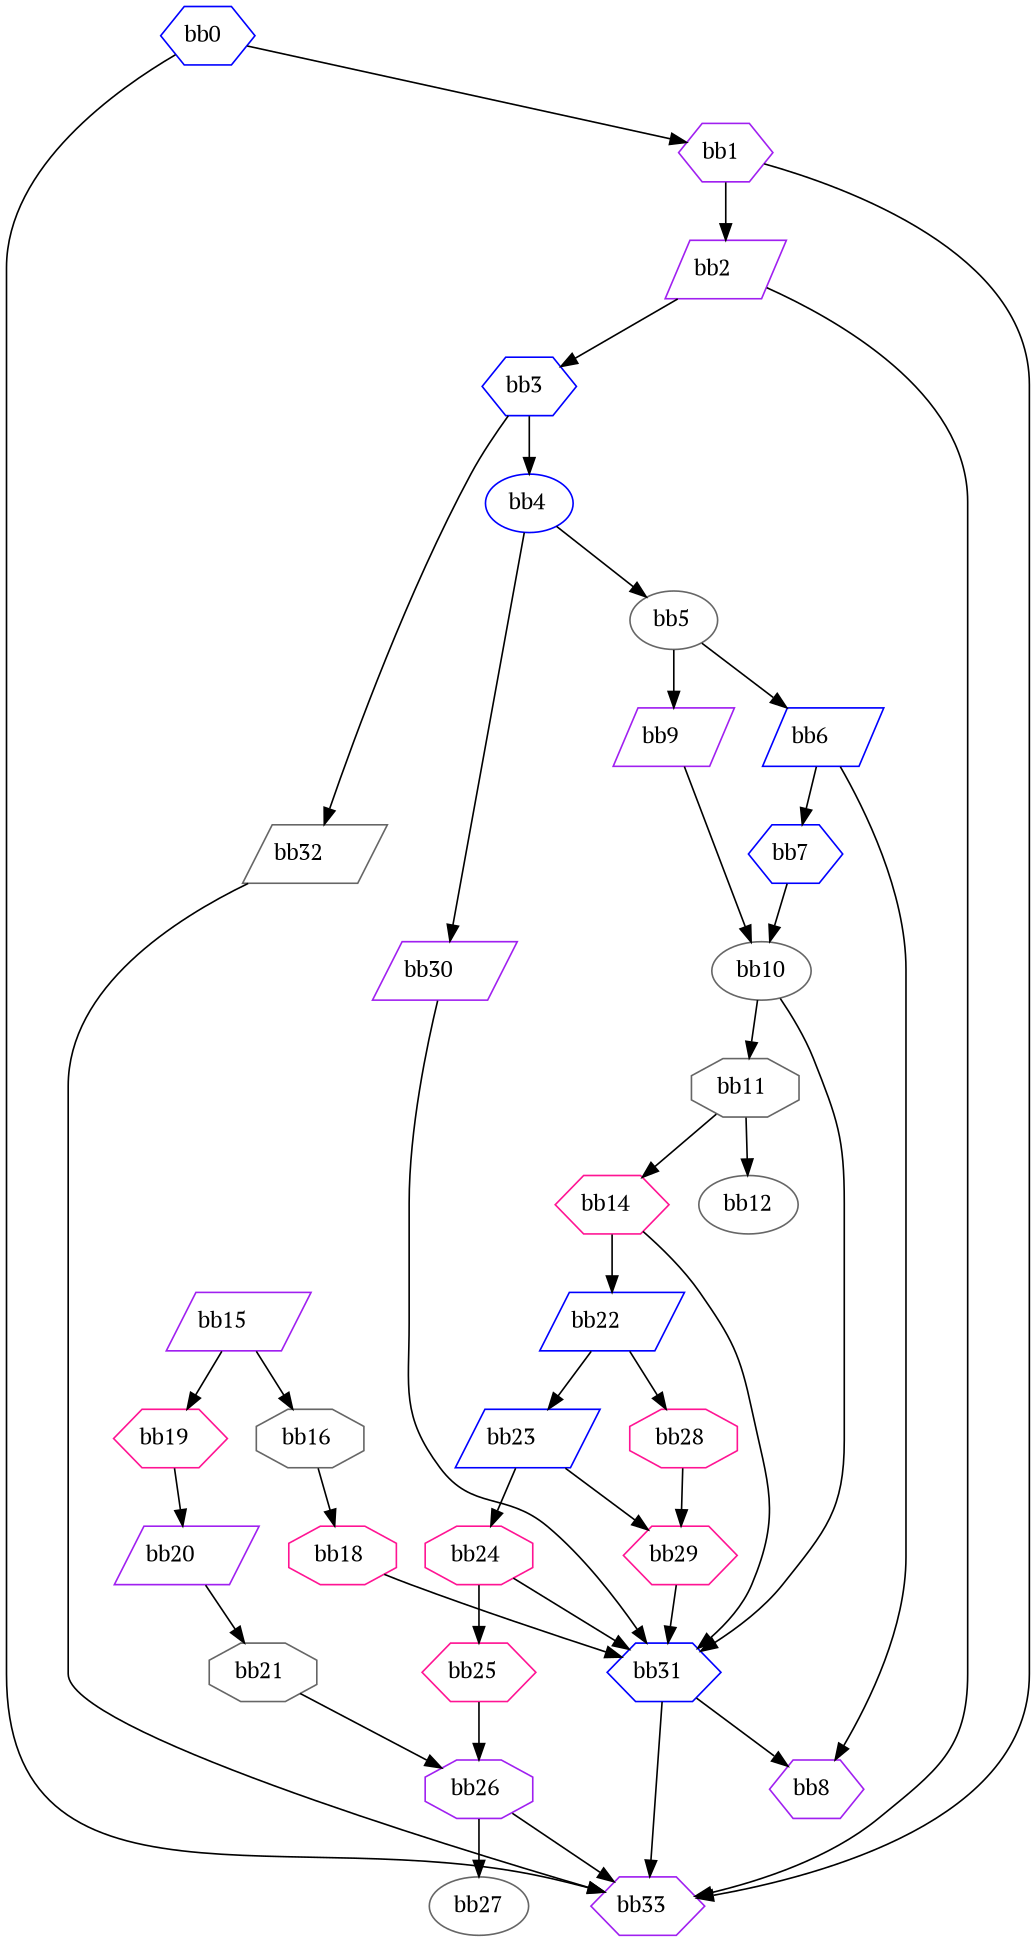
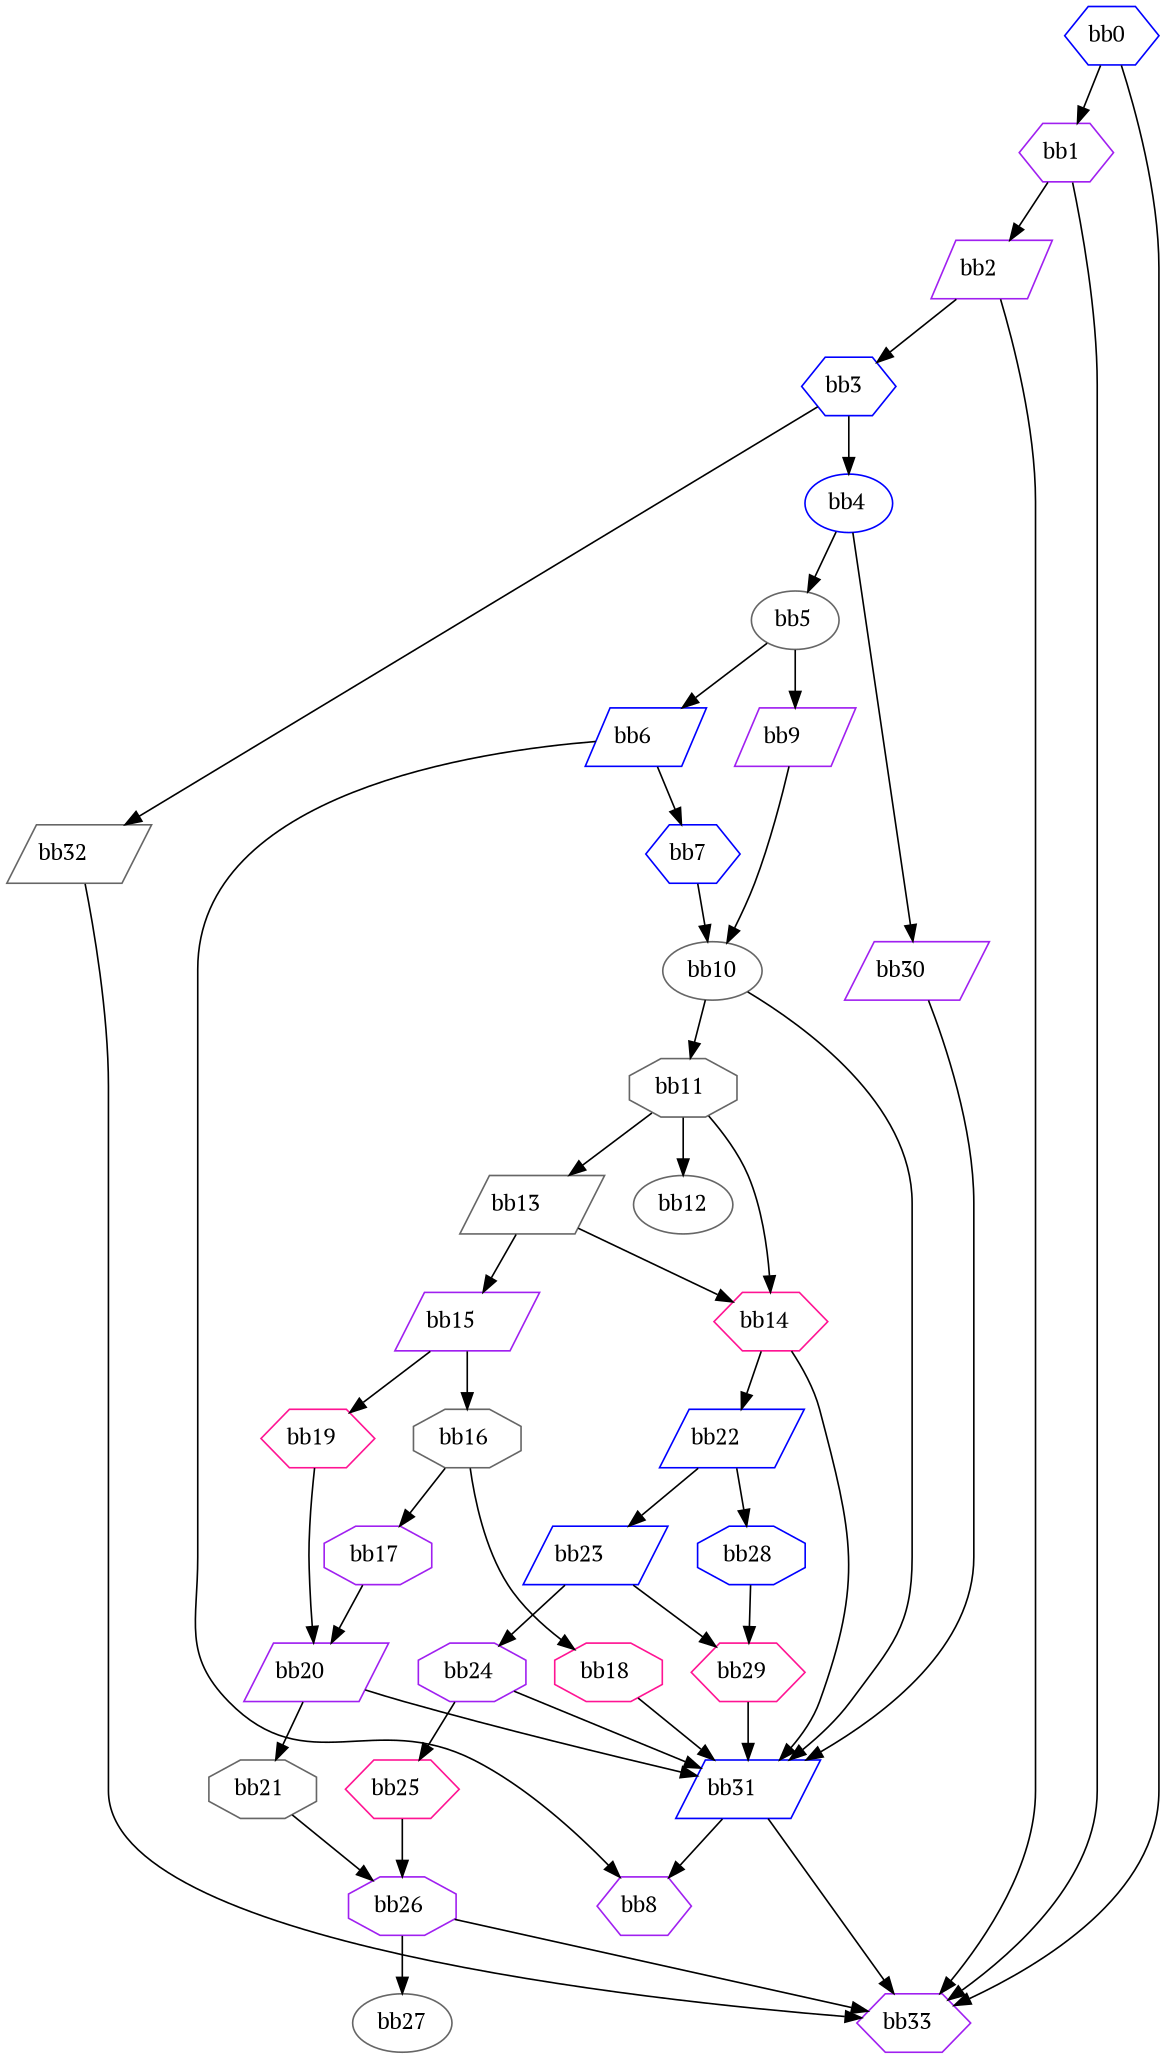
none -> (532, 1205)
(684, 1439) -> (751, 1555)
none -> (378, 1555)
(479, 1555) -> (472, 1672)
(664, 1672) -> (748, 1789)
none -> (523, 1733)
